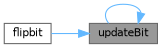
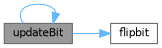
(65, 34) -> (86, 34)
